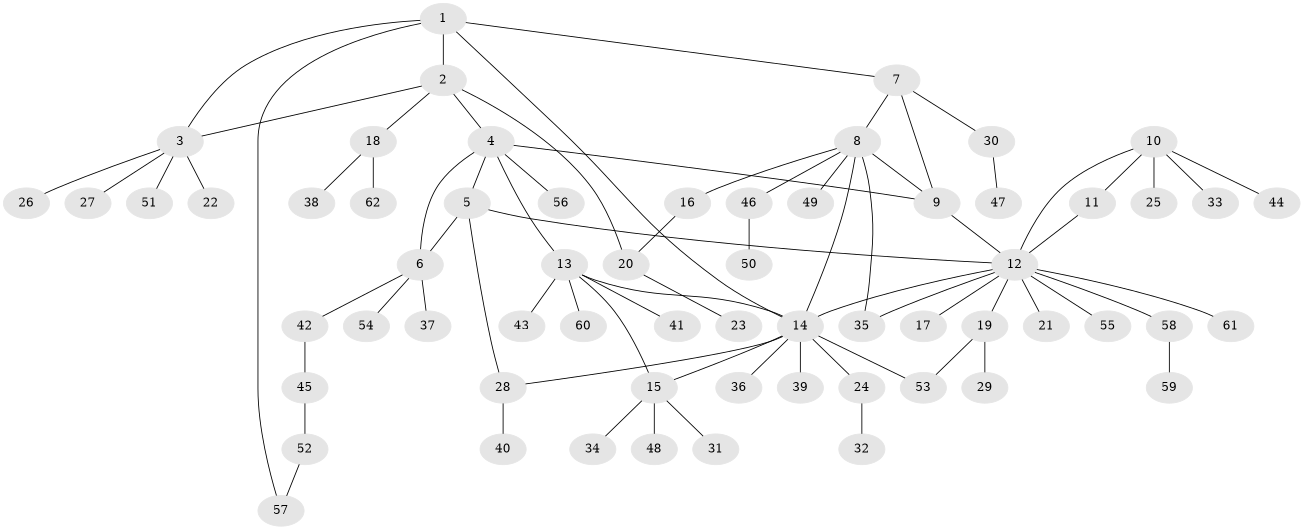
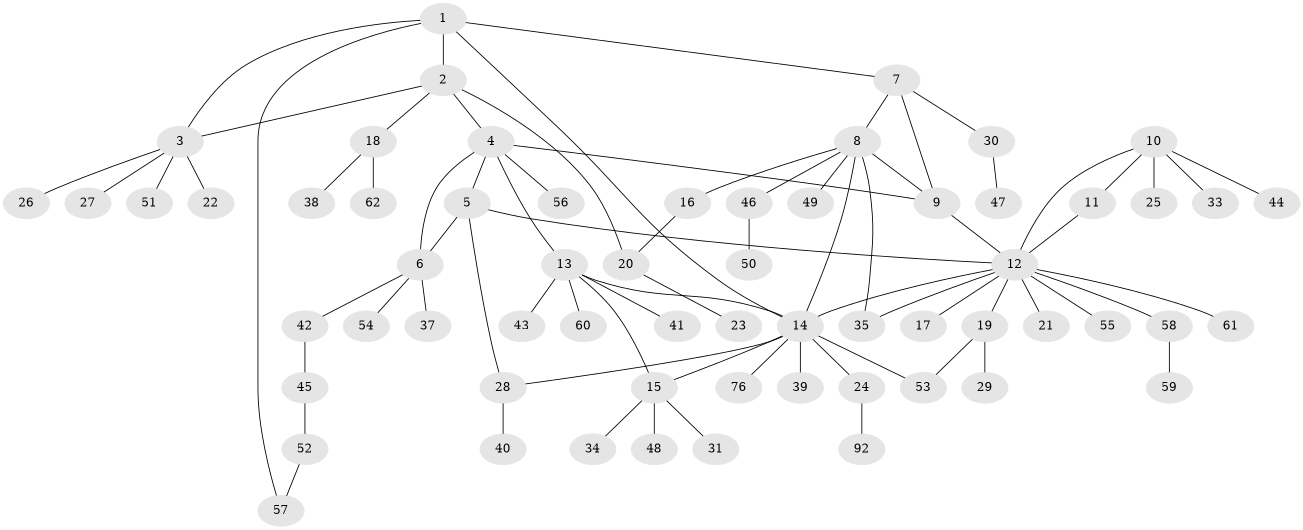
(739, 388) -> (739, 388)
(862, 449) -> (862, 449)
